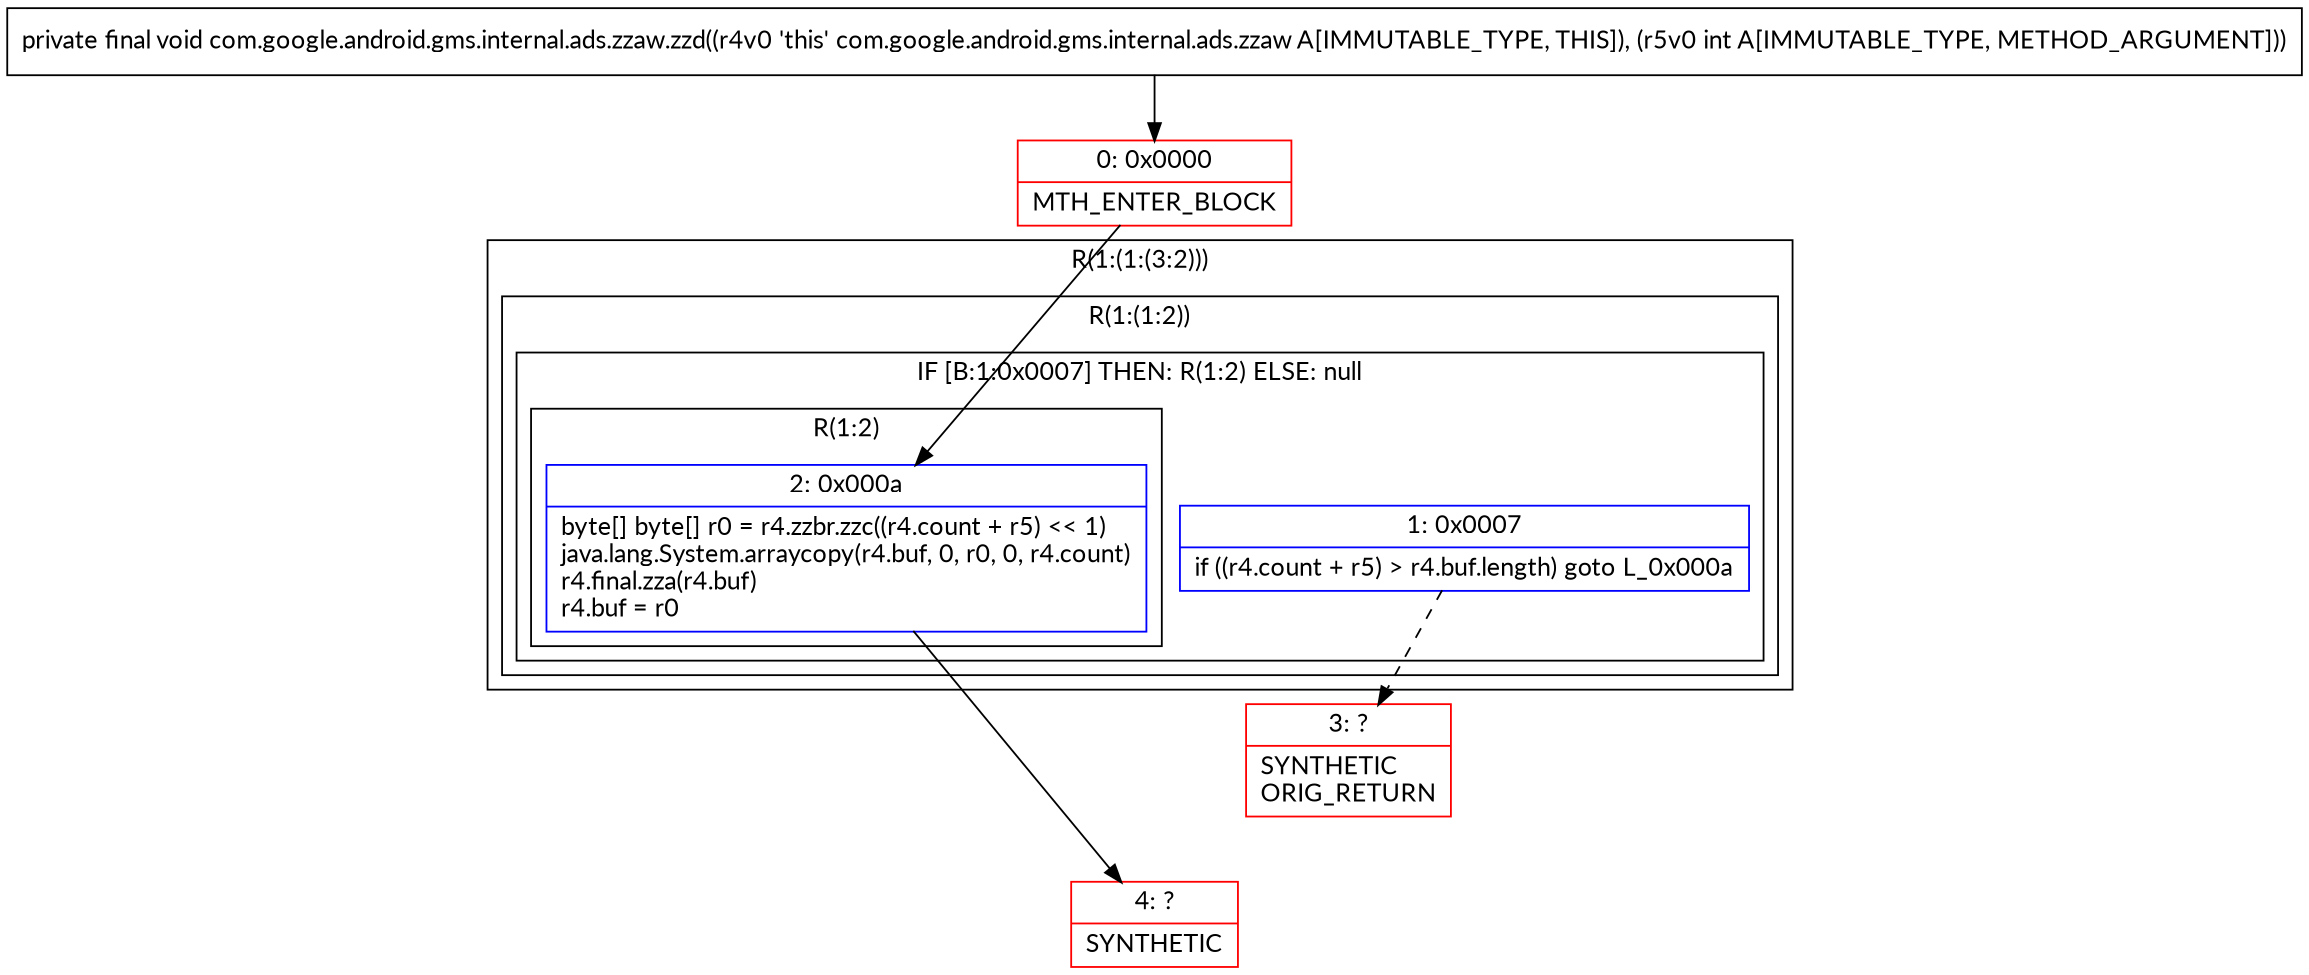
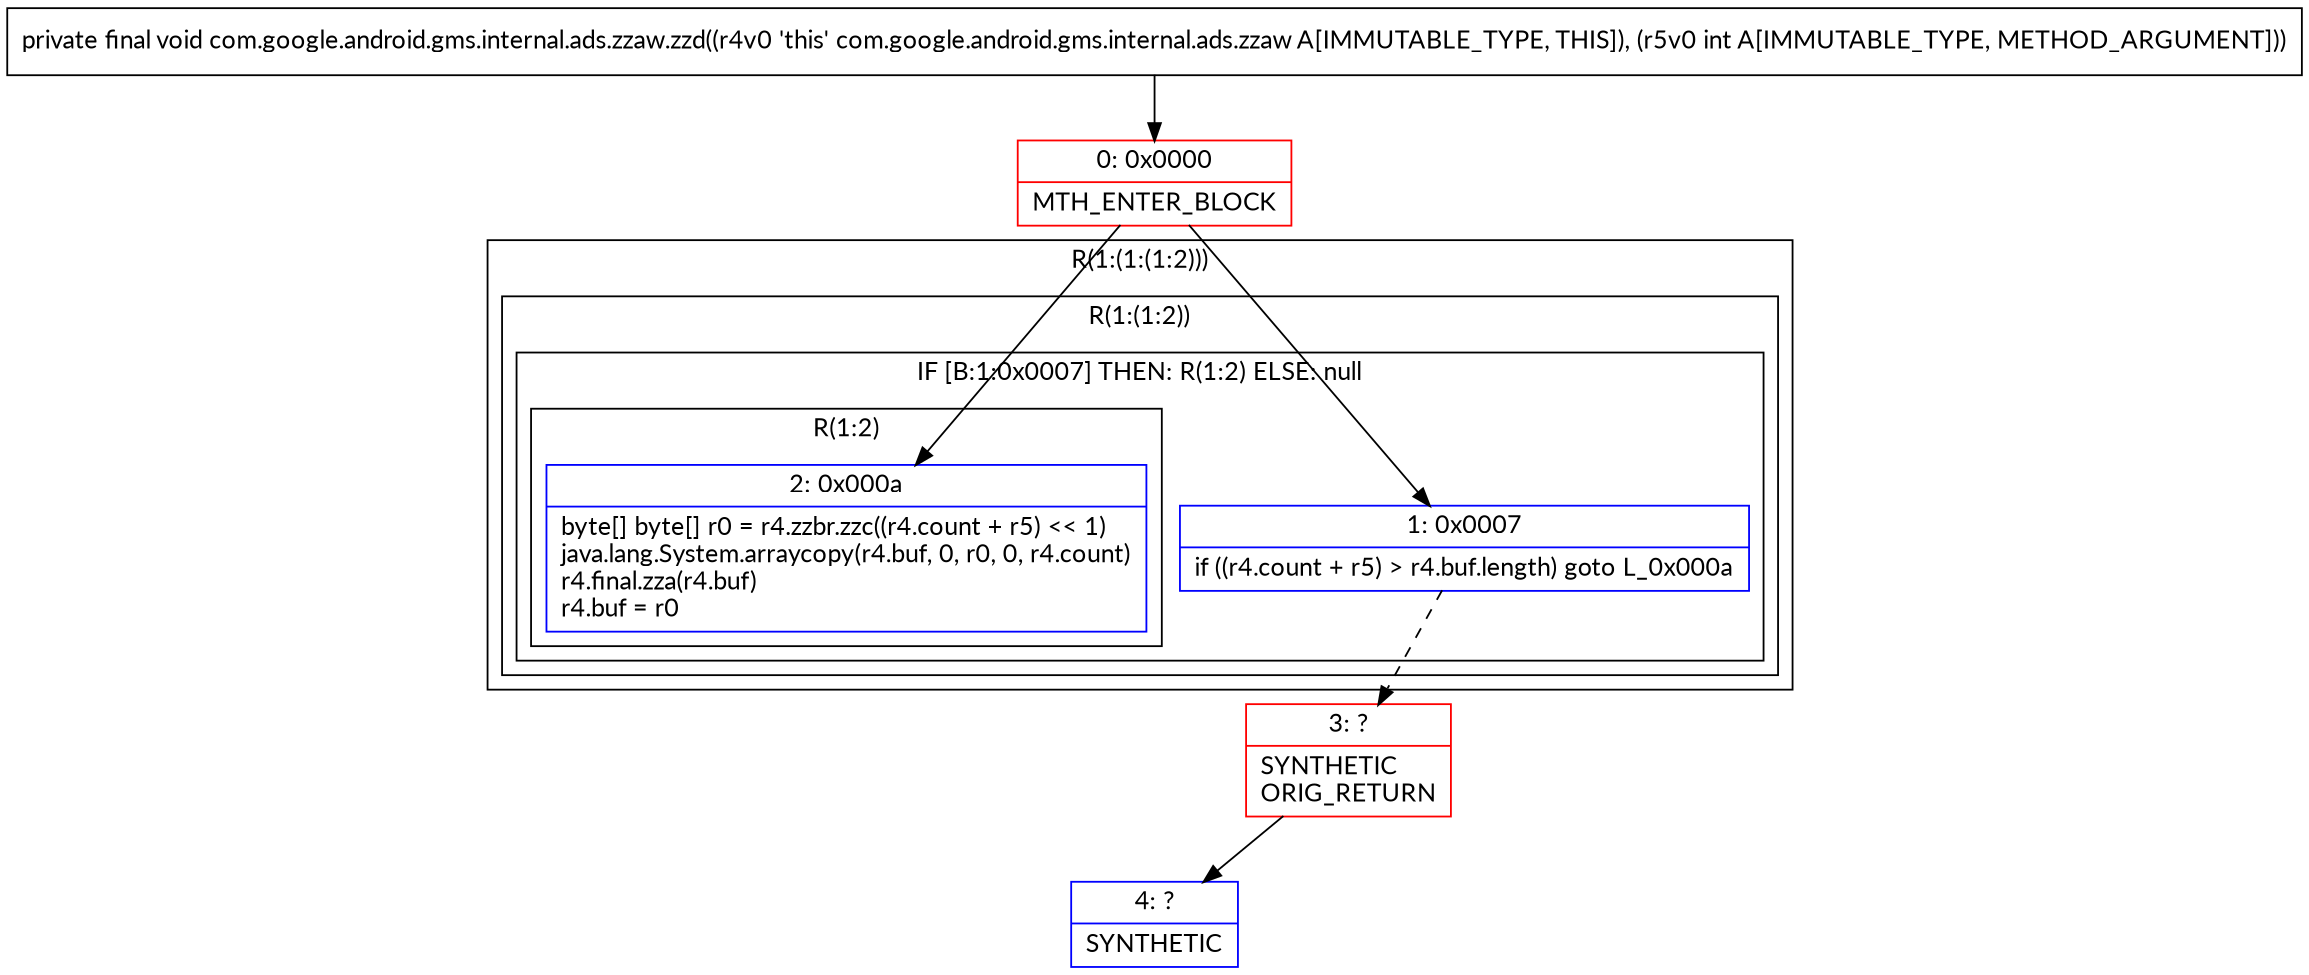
(1140, 261) -> (1140, 261)
none -> (1309, 365)
(1012, 750) -> (1250, 843)
(1155, 924) -> (1155, 924)
